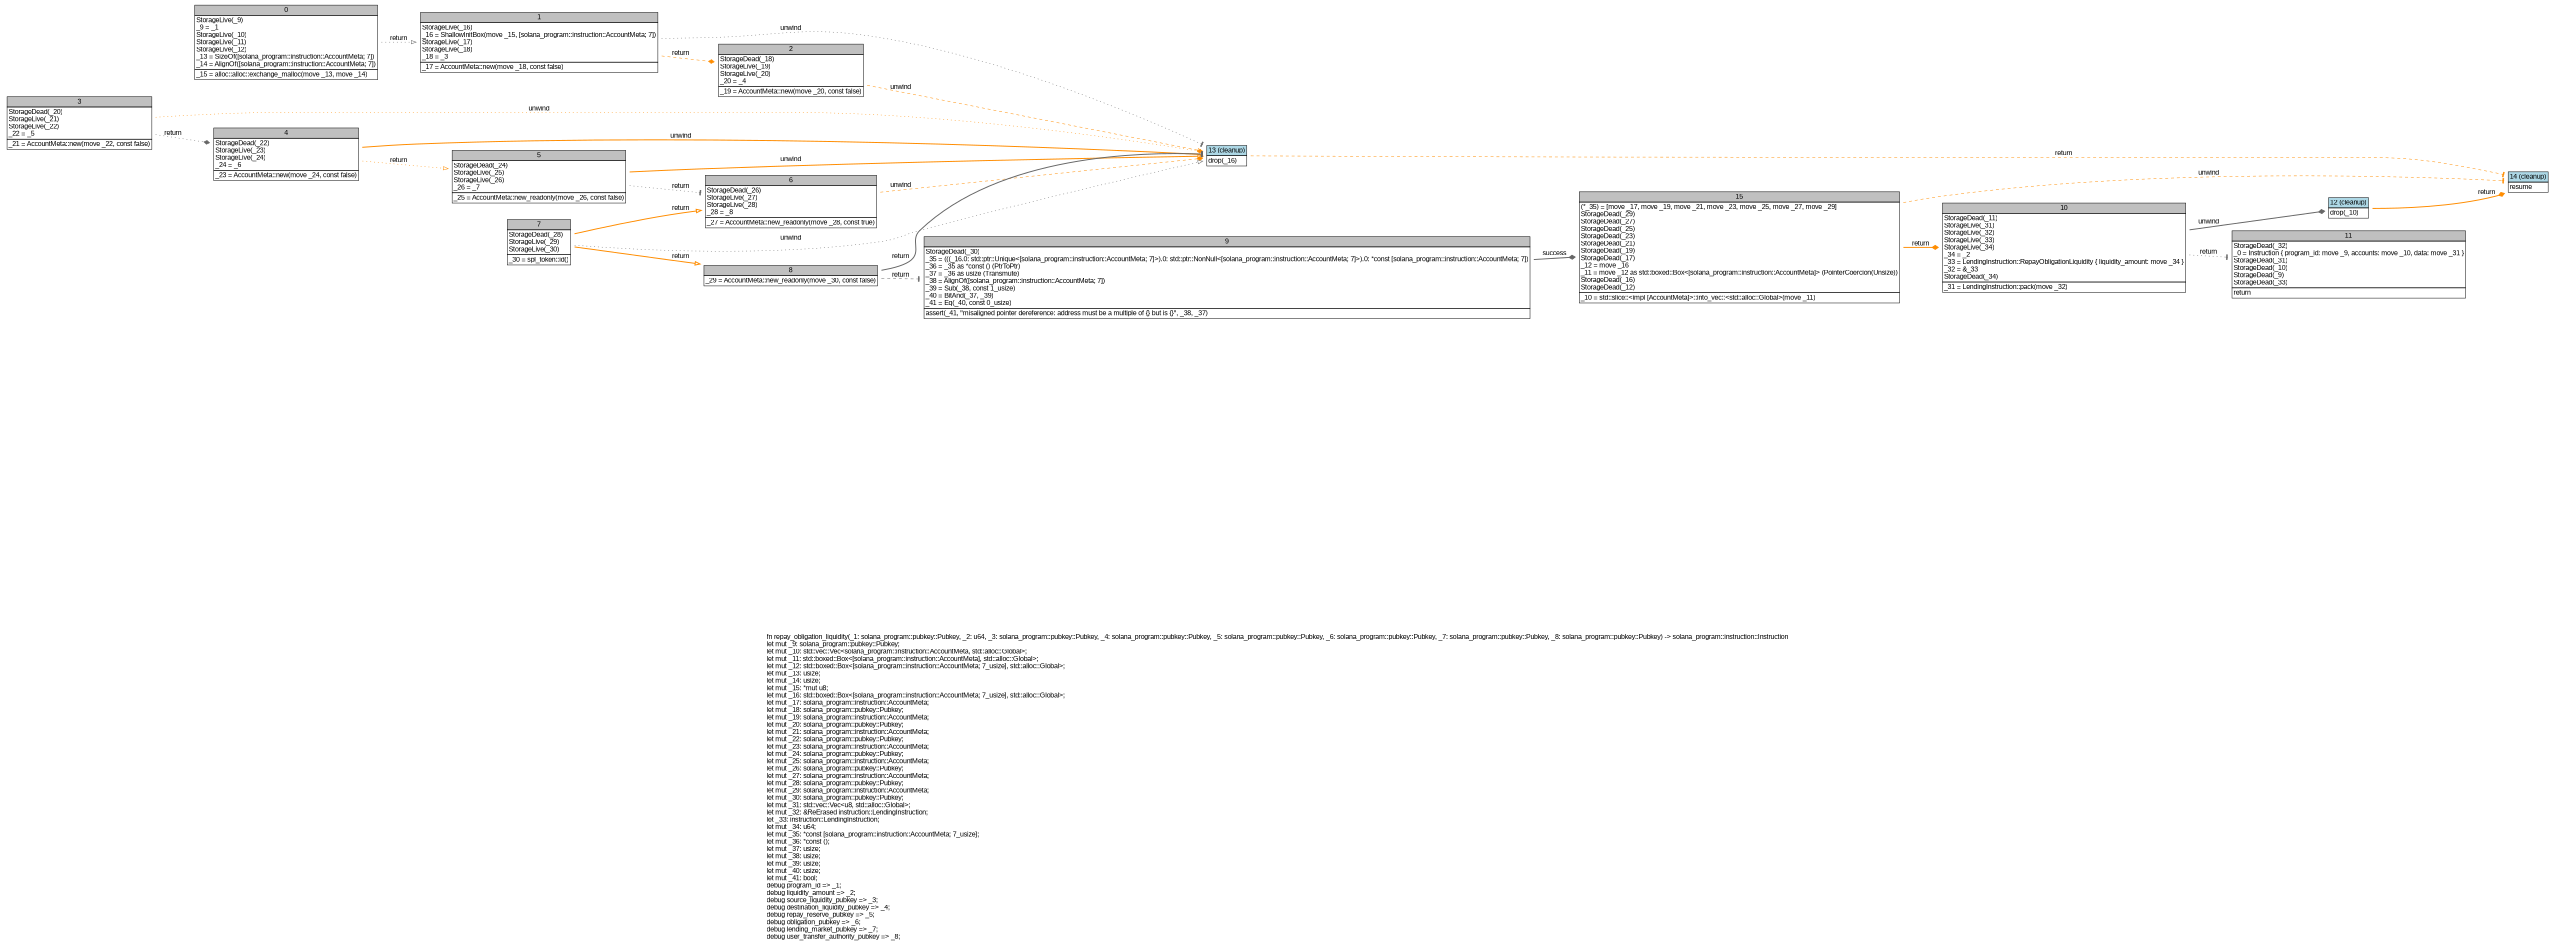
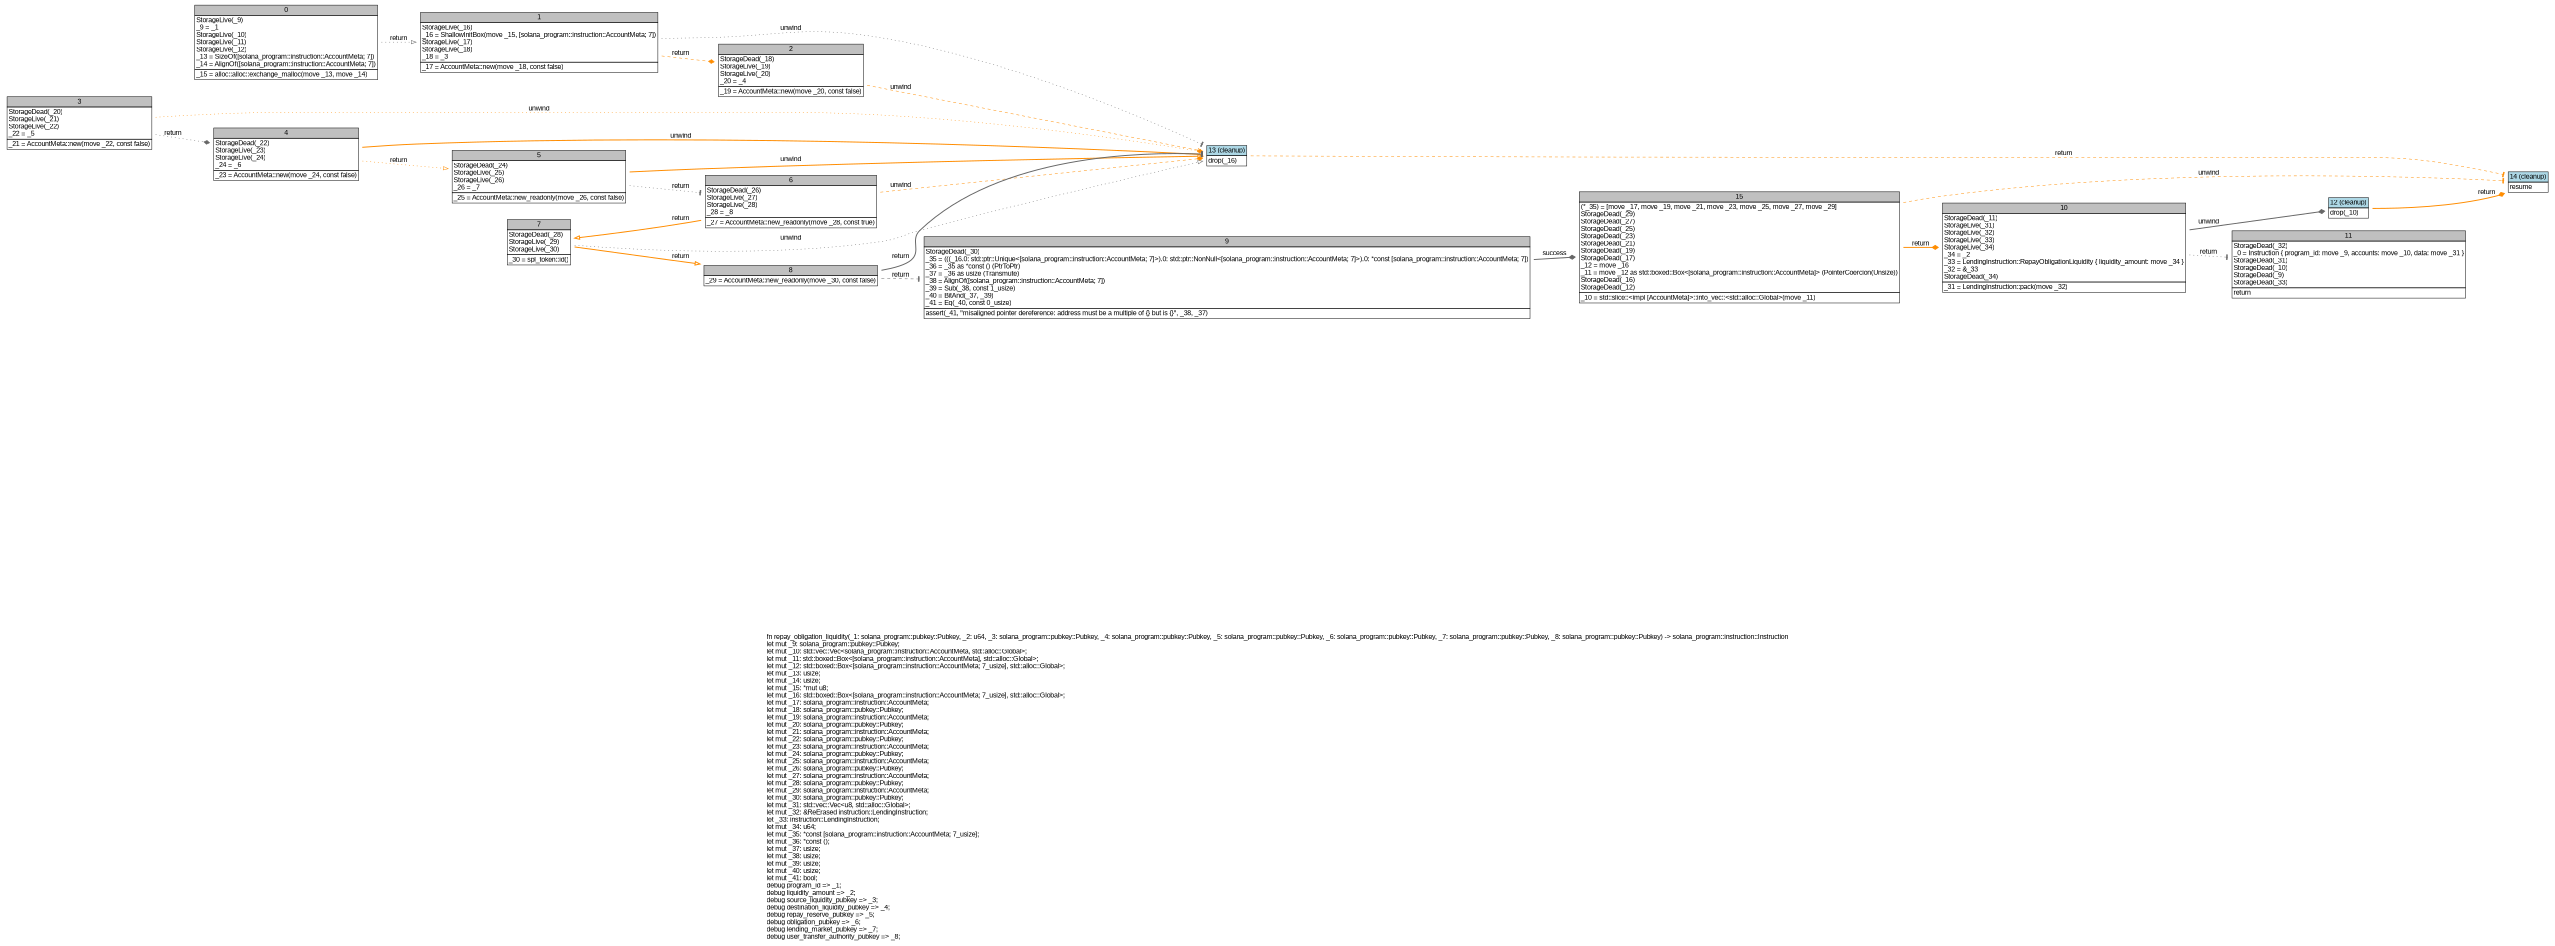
(635, 221) -> (641, 230)
